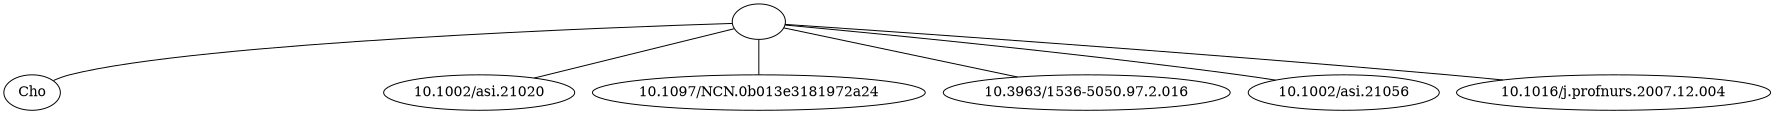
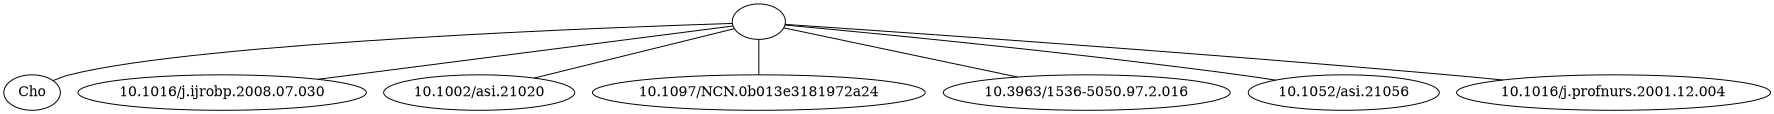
none -> (222, 93)
(1344, 93) -> (1344, 93)
(1614, 93) -> (1614, 93)
